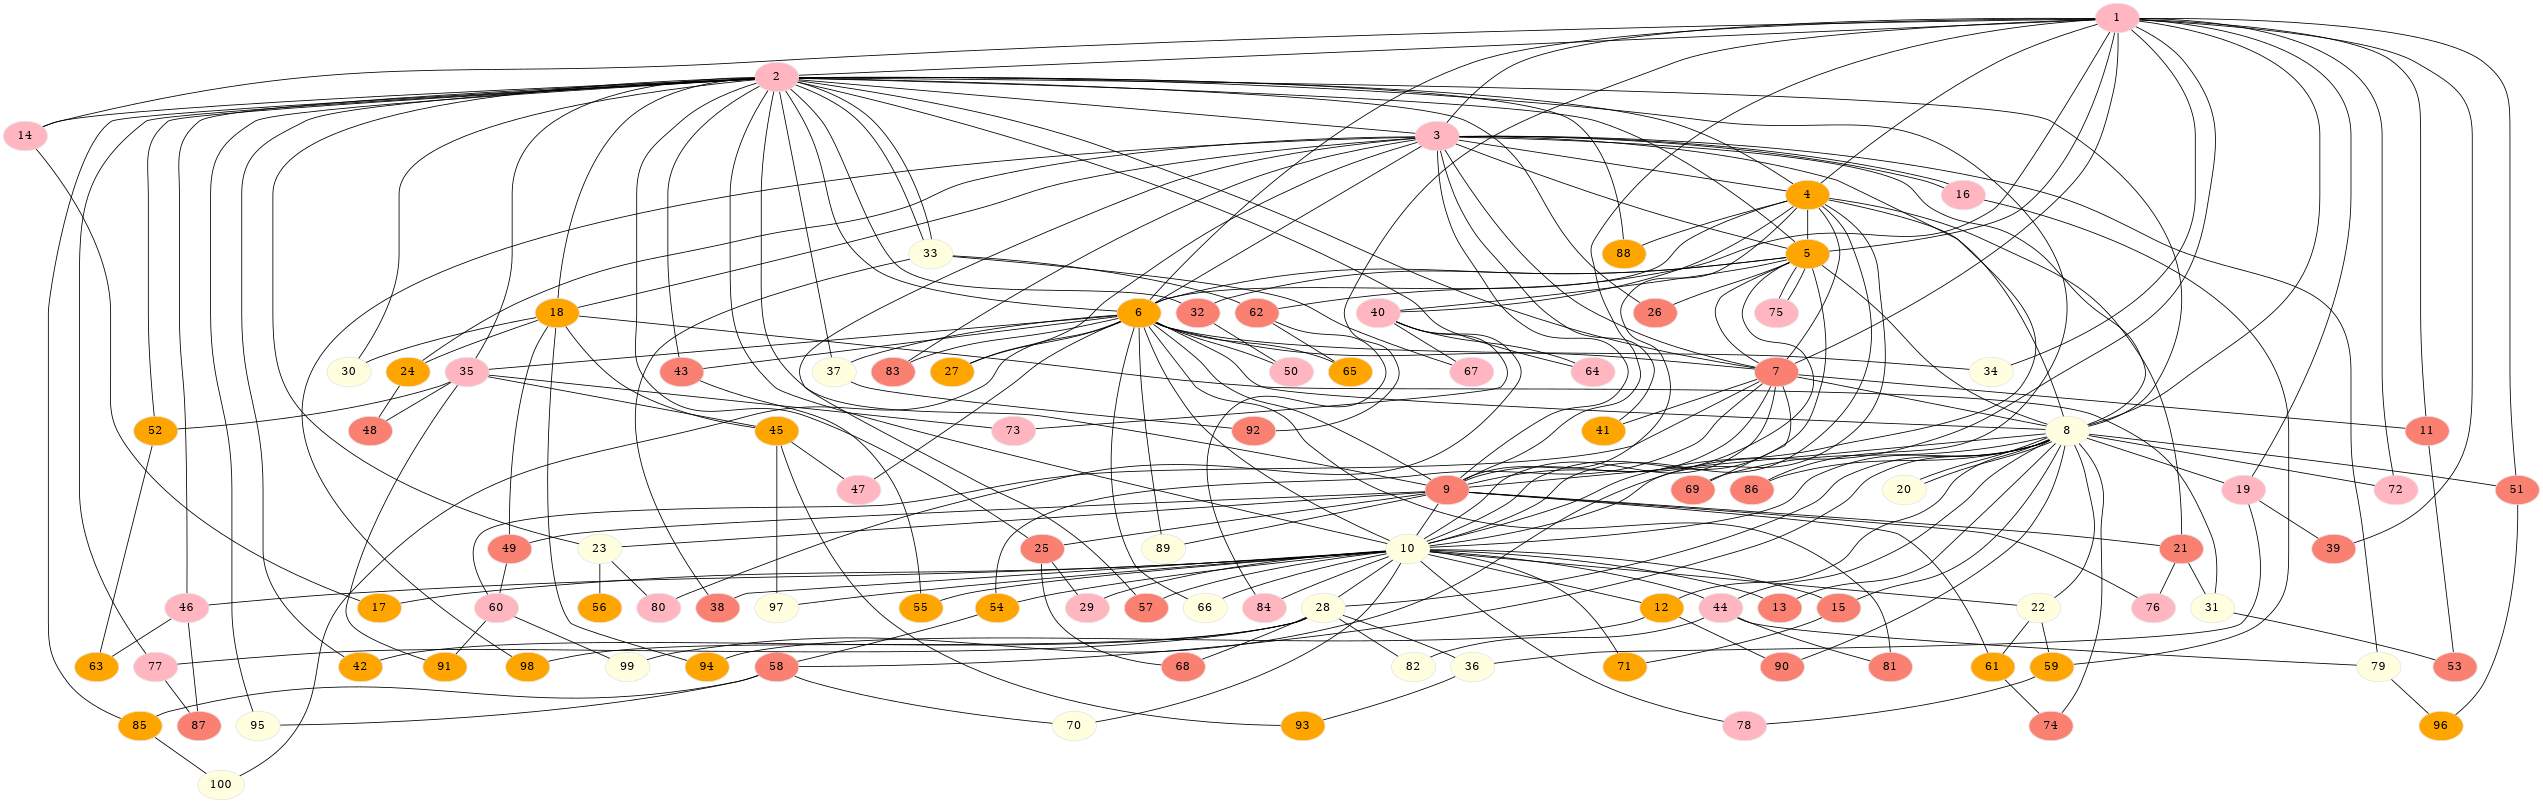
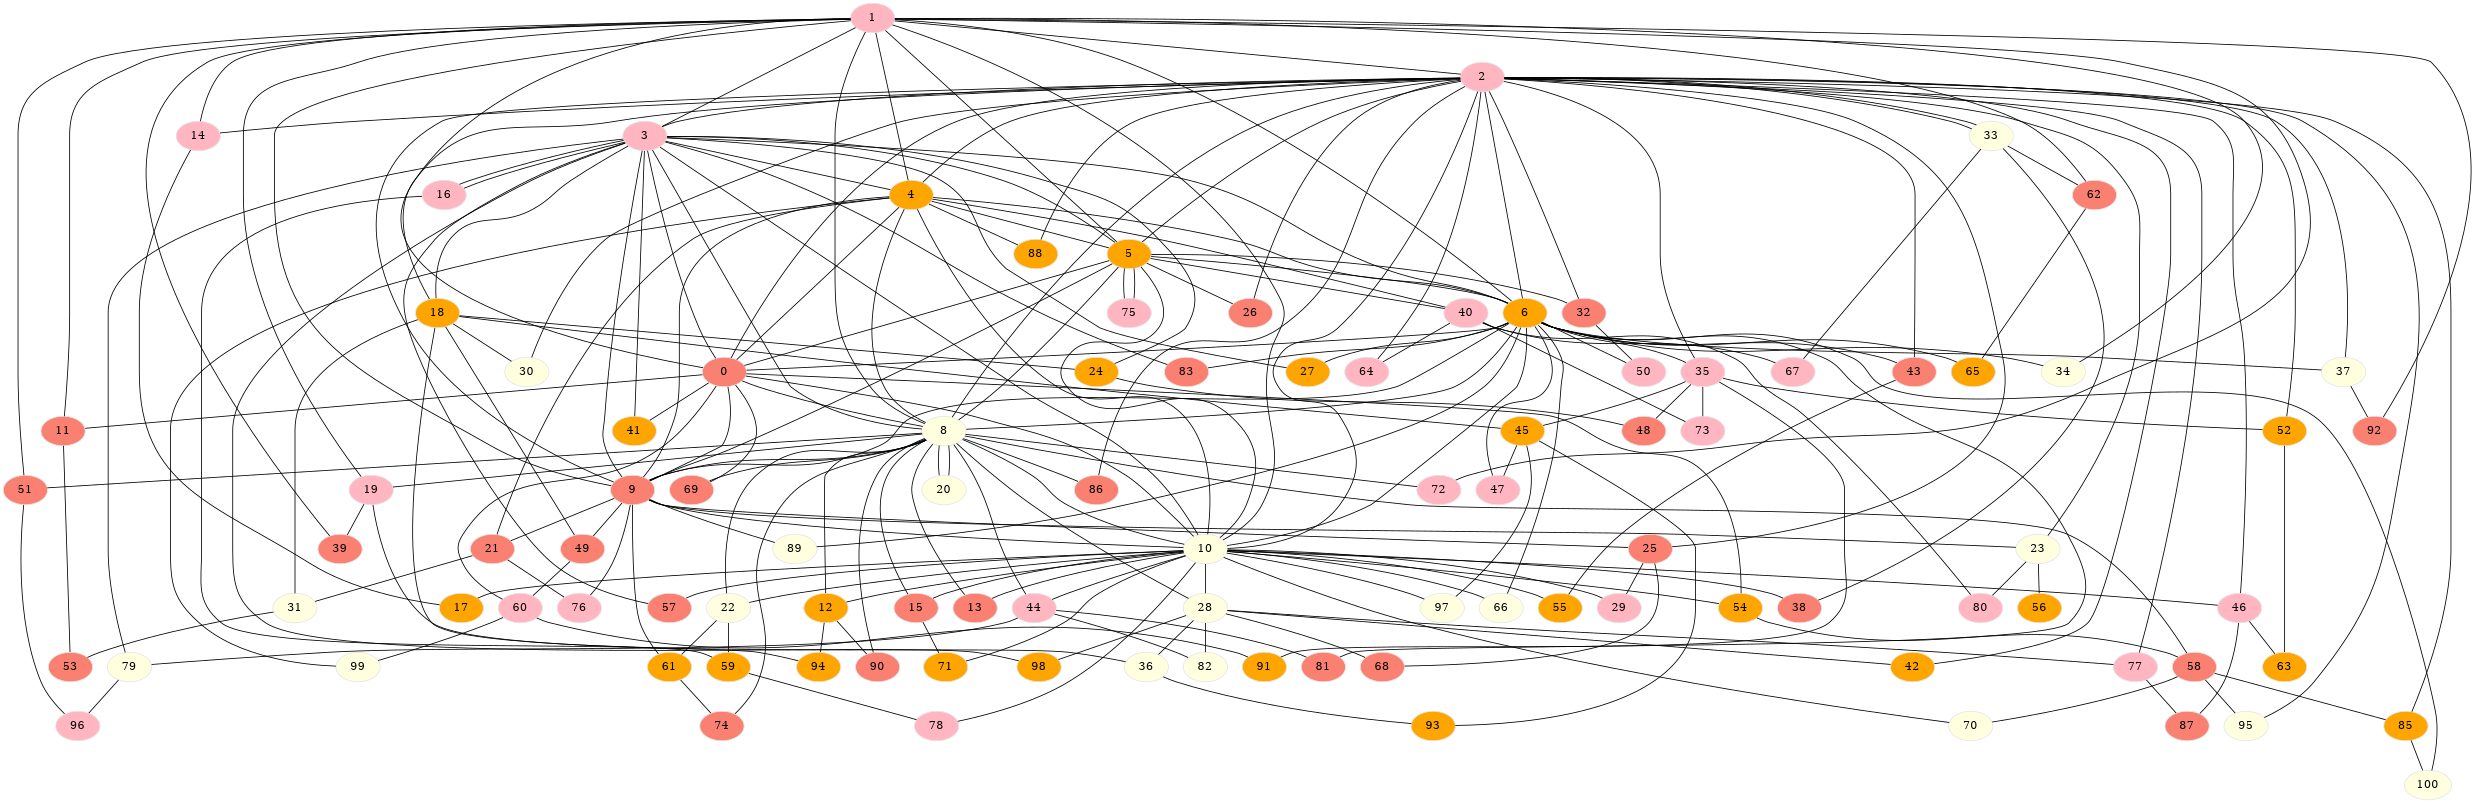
(1777, 372) -> (724, 372)
(1264, 608) -> none
(2441, 726) -> (78, 726)
